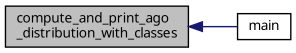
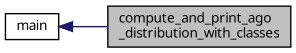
(220, 27) -> (90, 27)
